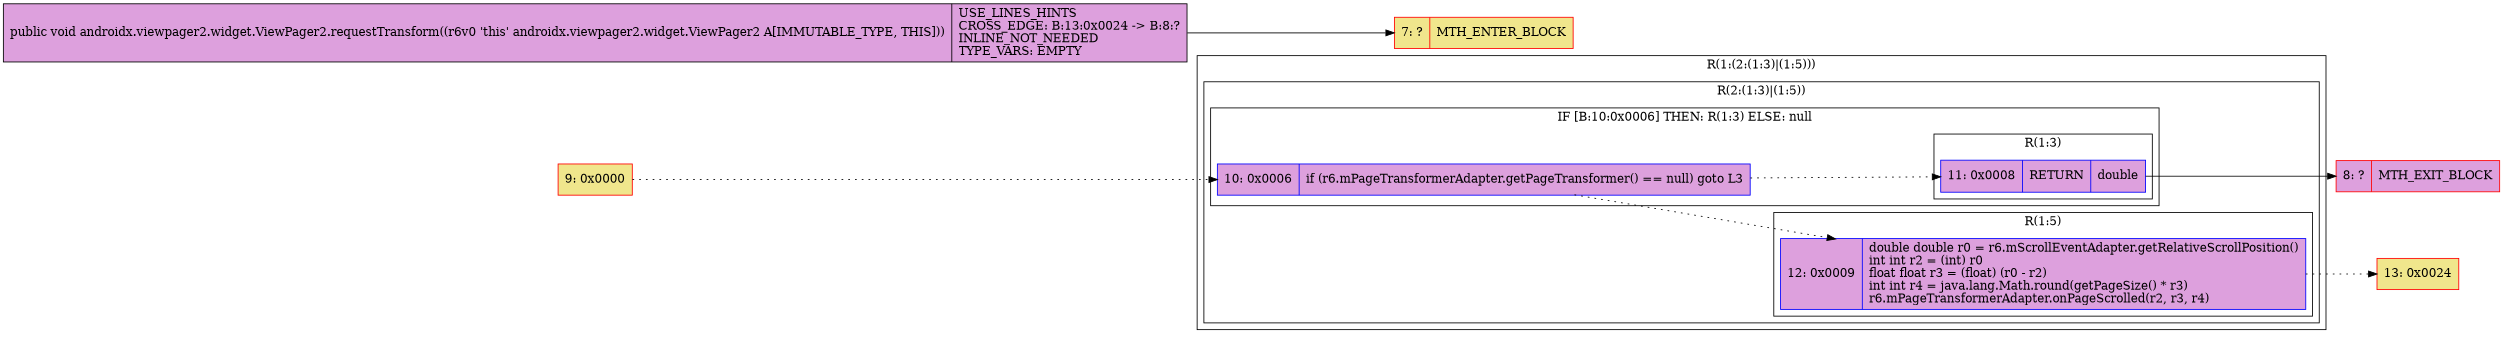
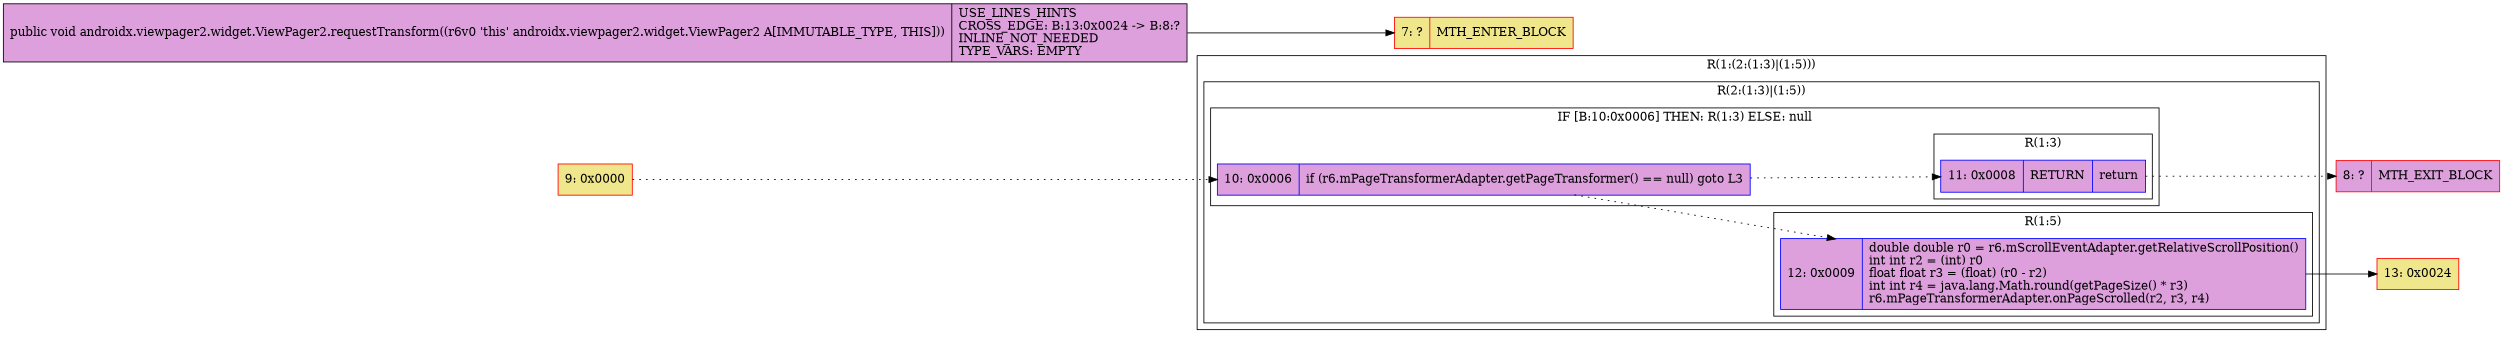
(2118, 176) -> (2119, 176)
(2237, 176) -> (2237, 176)
(2337, 274) -> (2337, 274)
